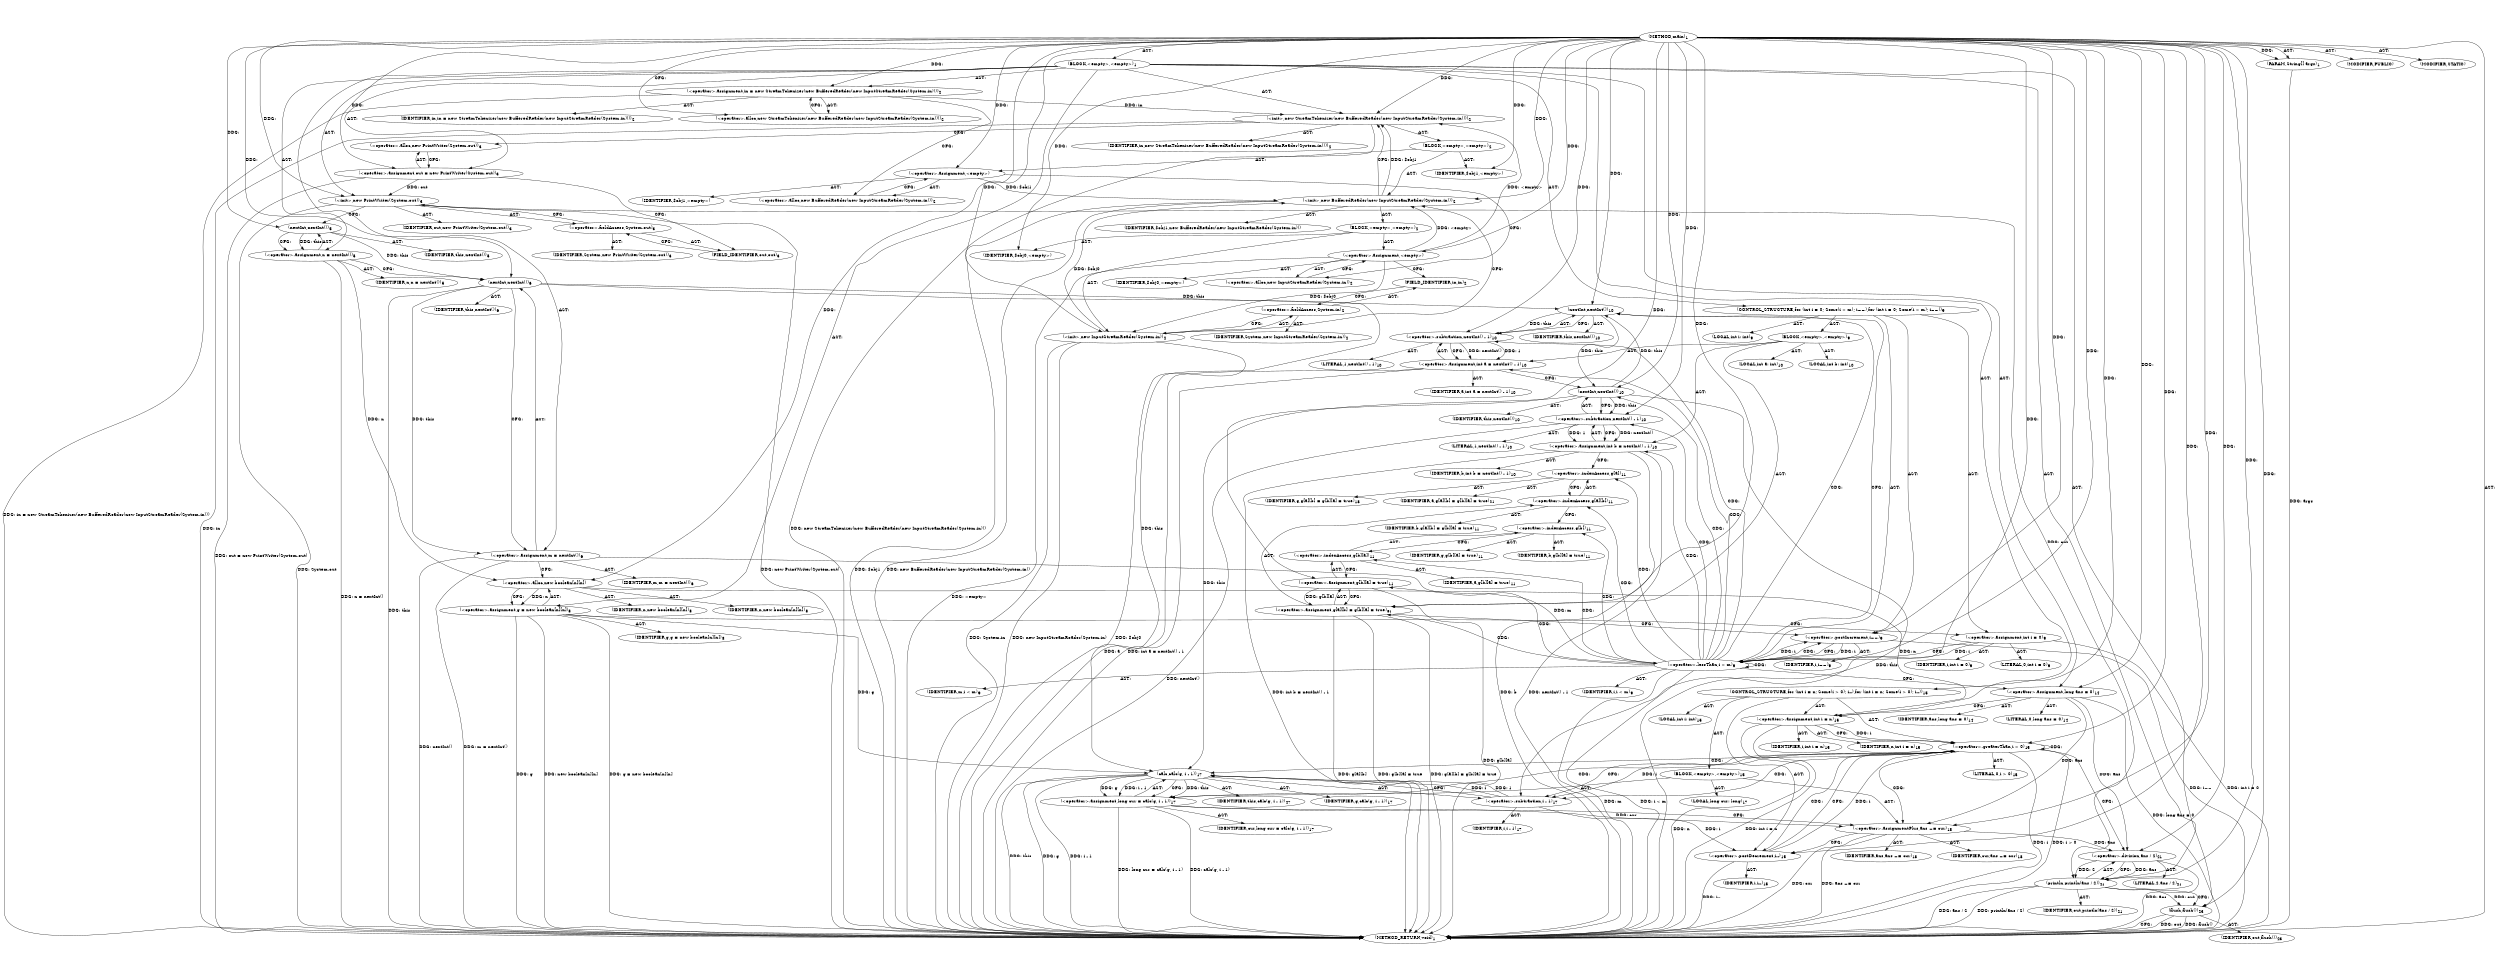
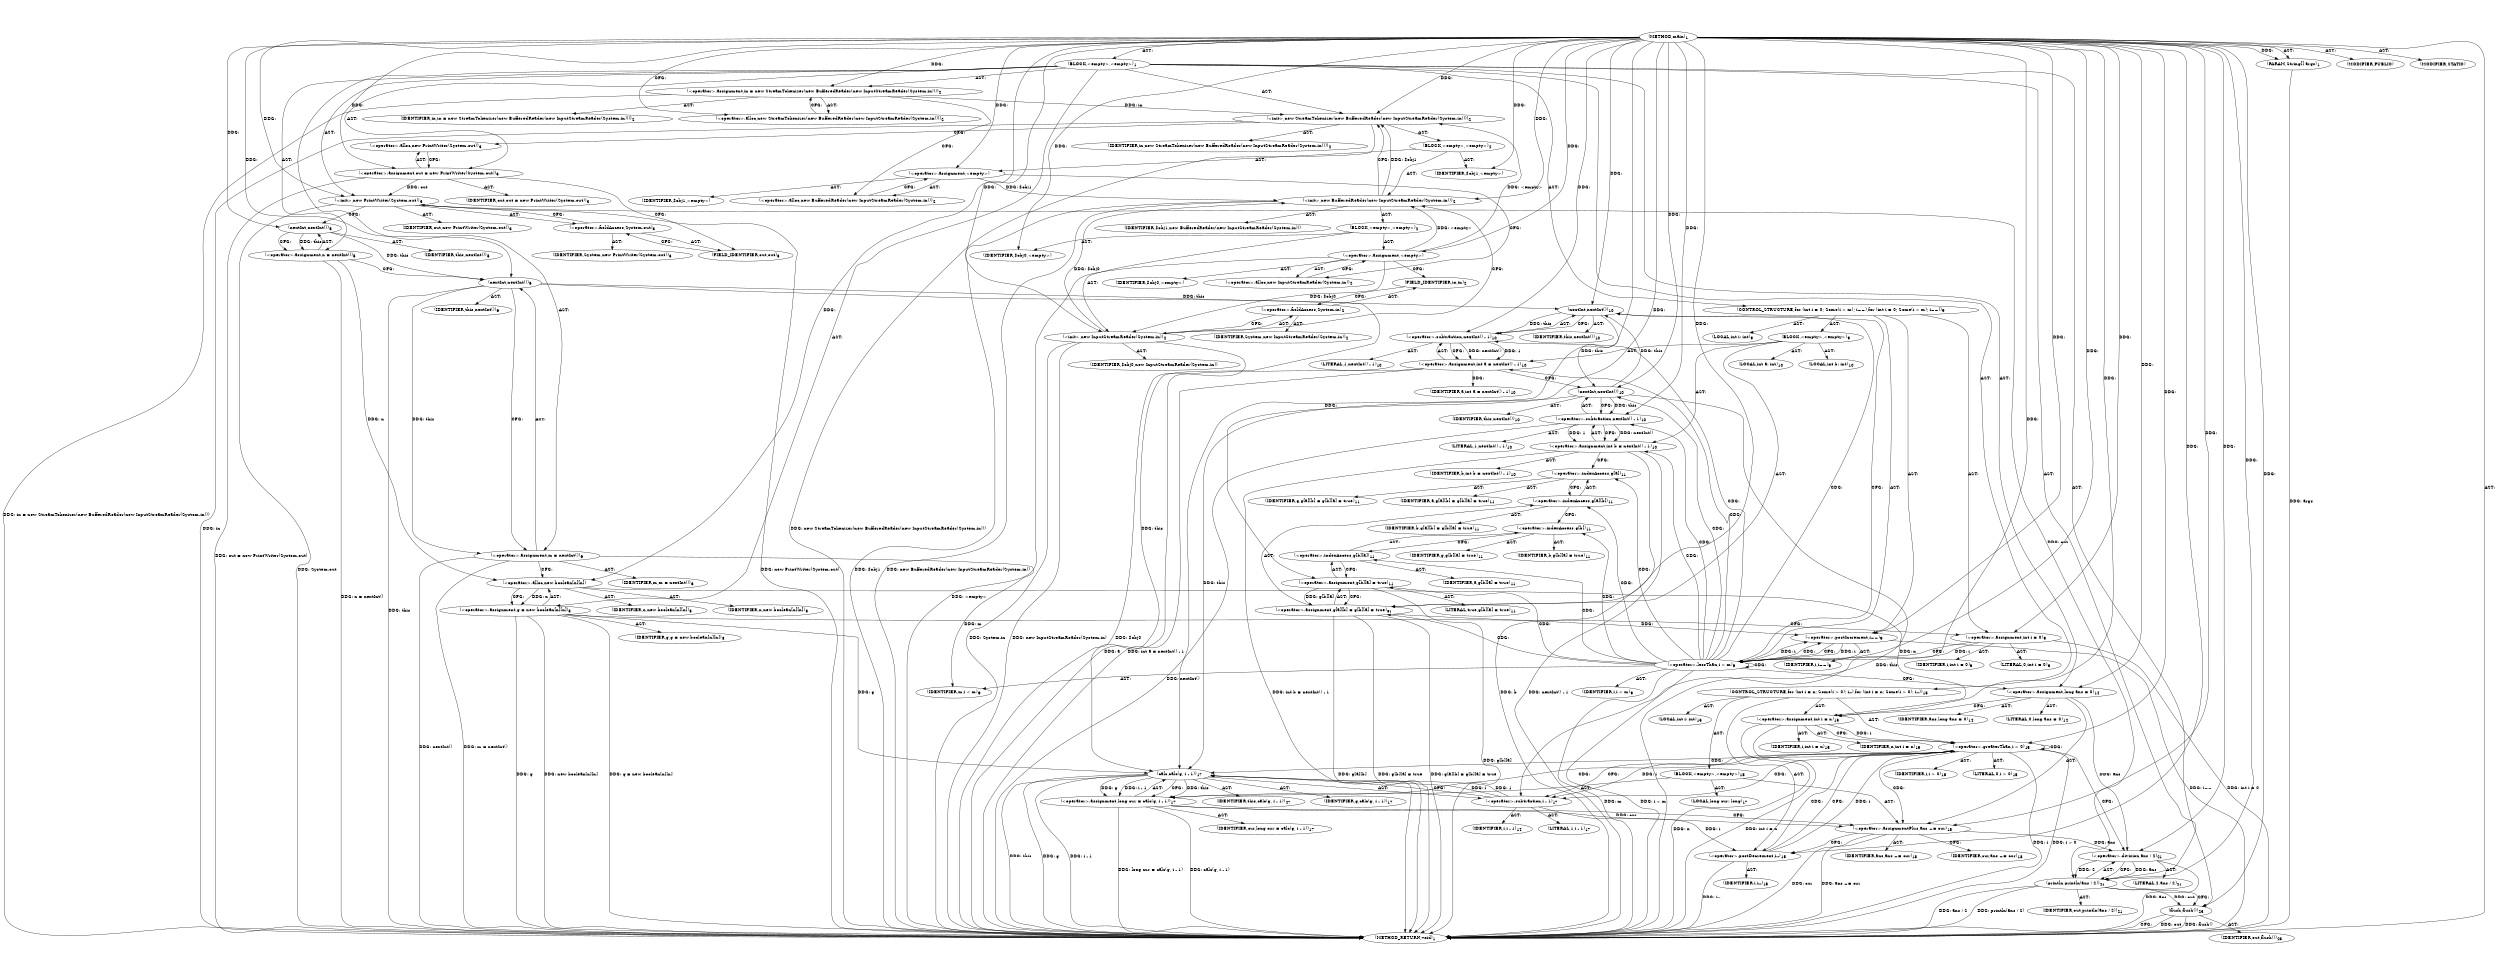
none -> (2119, 150)
none -> (528, 201)
(410, 283) -> none
none -> (1154, 365)
(1479, 378) -> (1479, 378)
none -> (1382, 403)
(1357, 501) -> (1357, 501)
(1492, 501) -> (1492, 501)
(1141, 567) -> (894, 560)
none -> (1480, 611)
(1648, 624) -> (1648, 624)
(2072, 761) -> (2072, 761)
none -> (1921, 774)
(1519, 829) -> (1519, 829)
none -> (1569, 829)
(1956, 843) -> (1956, 843)
(2216, 925) -> none
